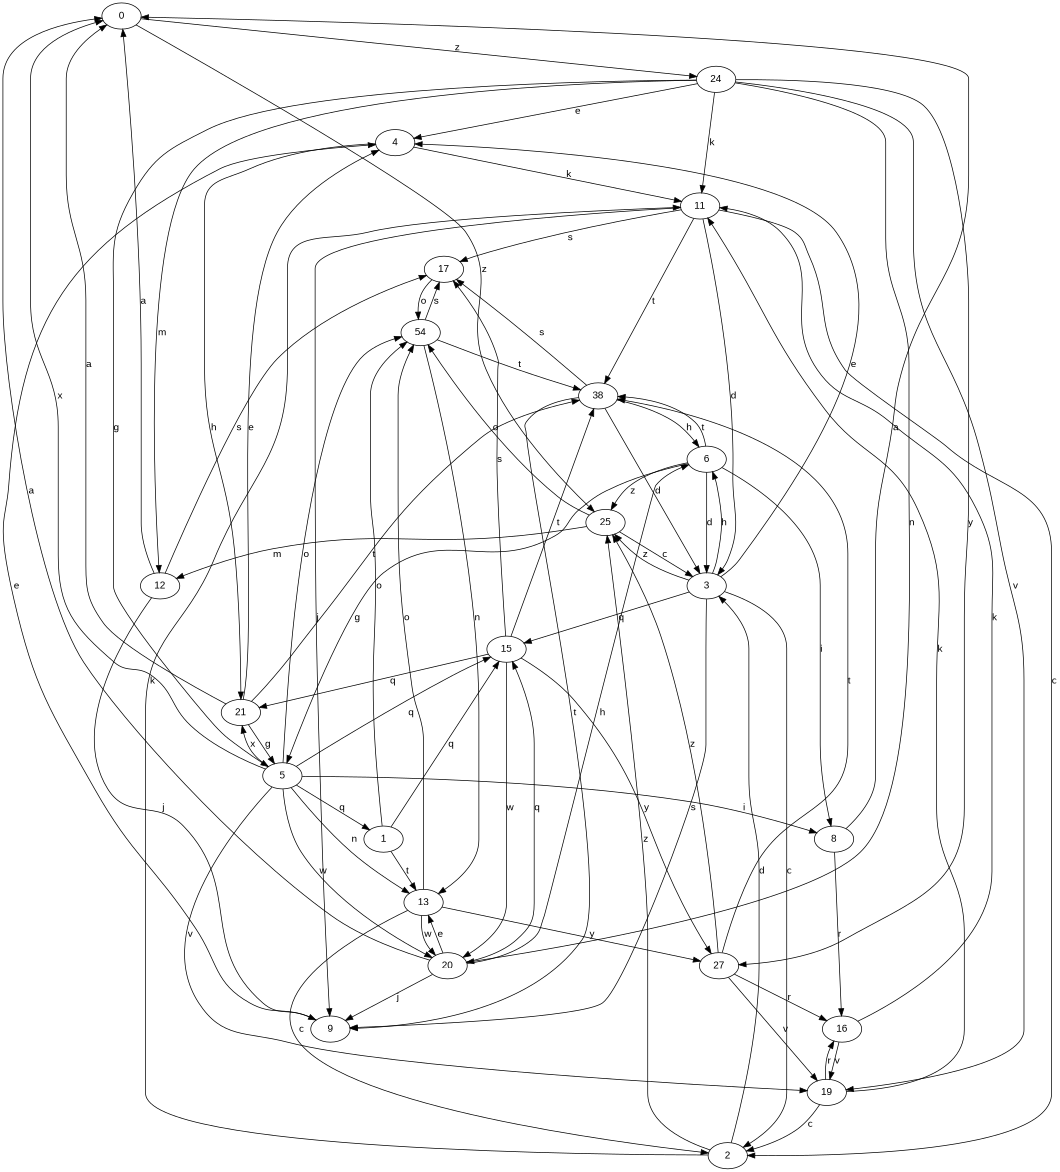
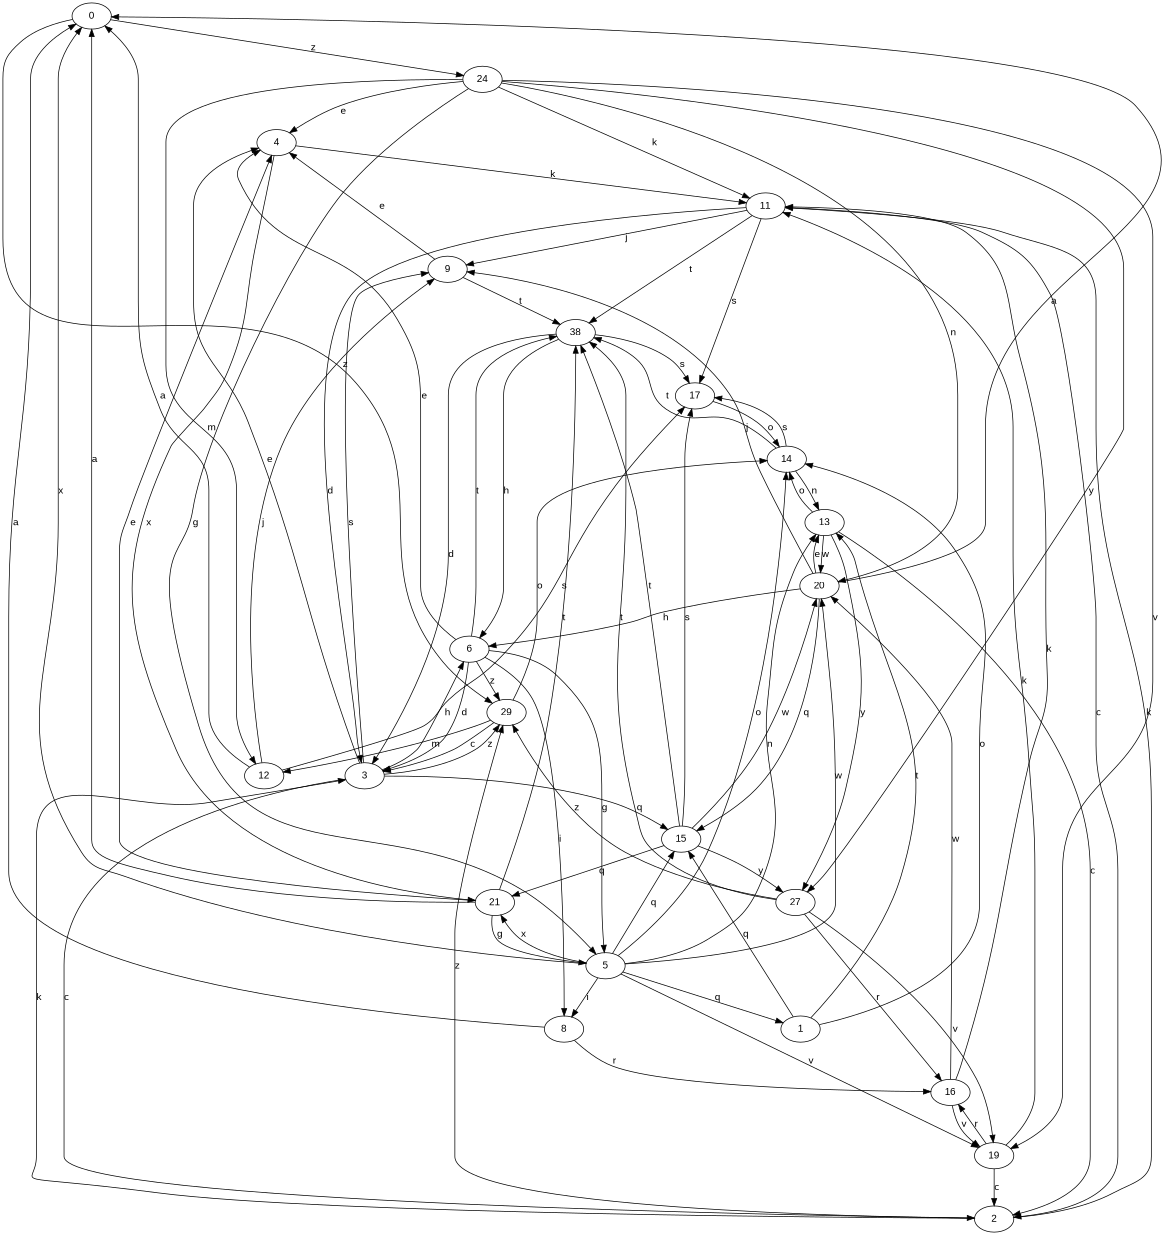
(421, 333) -> (787, 459)
none -> (416, 360)
(214, 428) -> (149, 523)
(606, 523) -> (507, 712)
(577, 753) -> (508, 299)
none -> (952, 819)
(762, 871) -> (39, 997)
